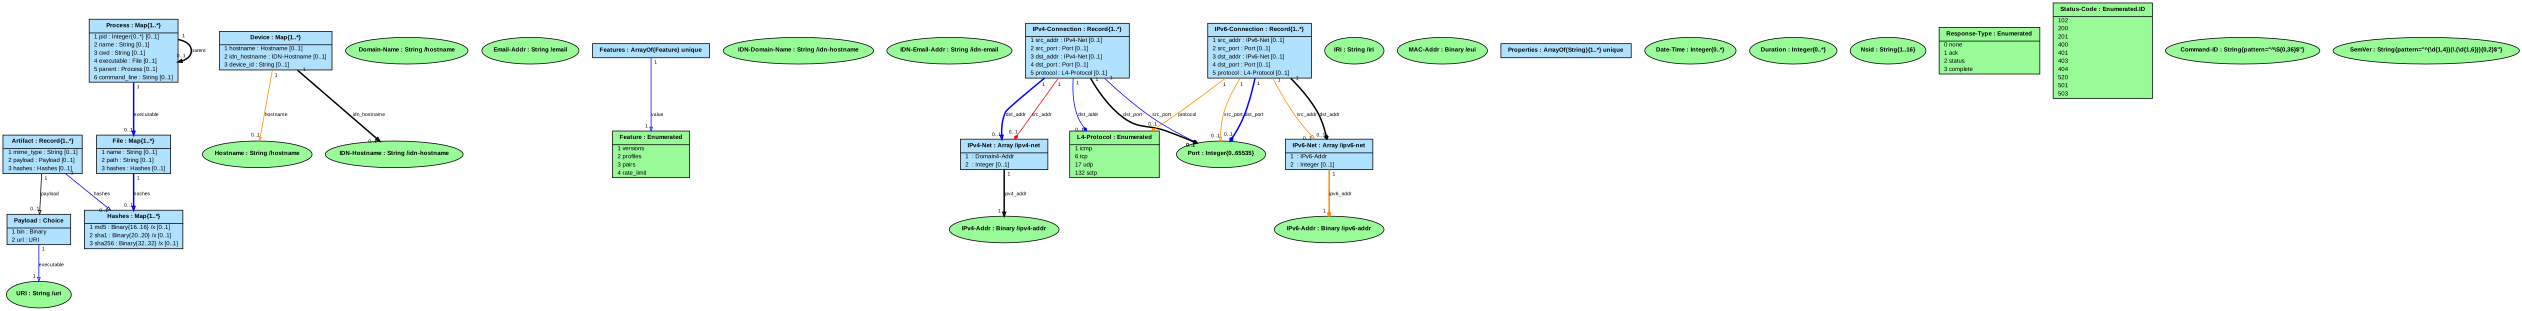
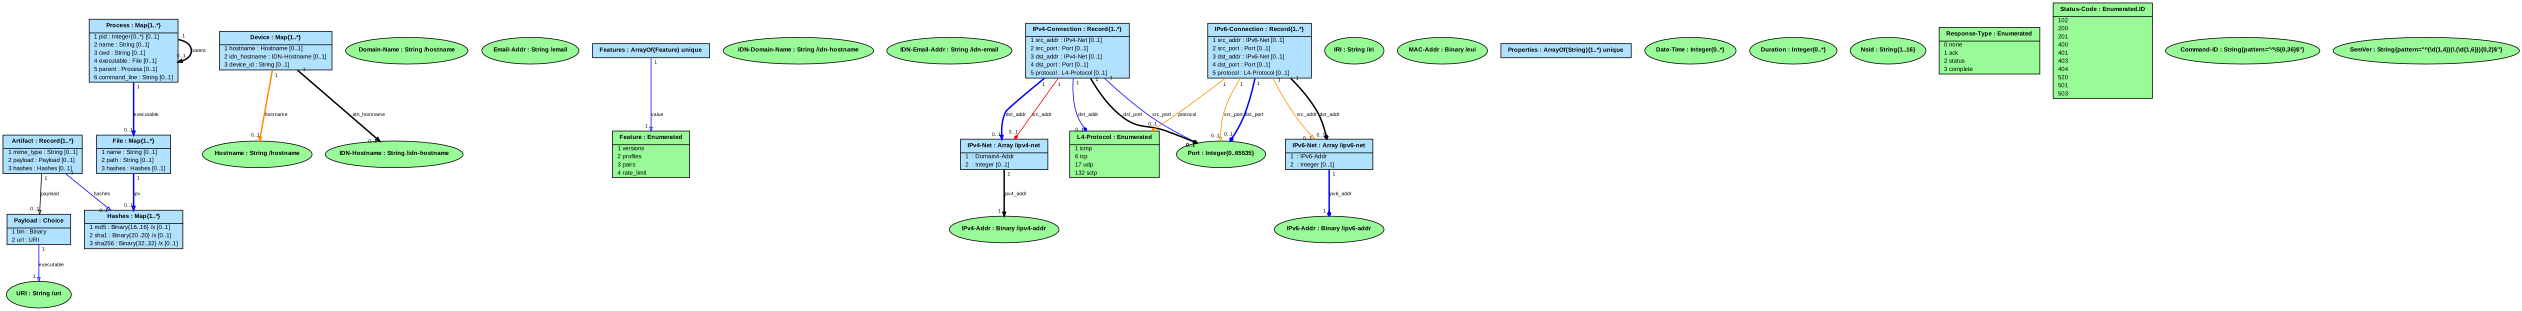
(266, 104) -> (266, 104)
(1329, 191) -> (1329, 191)
(142, 194) -> (137, 194)
